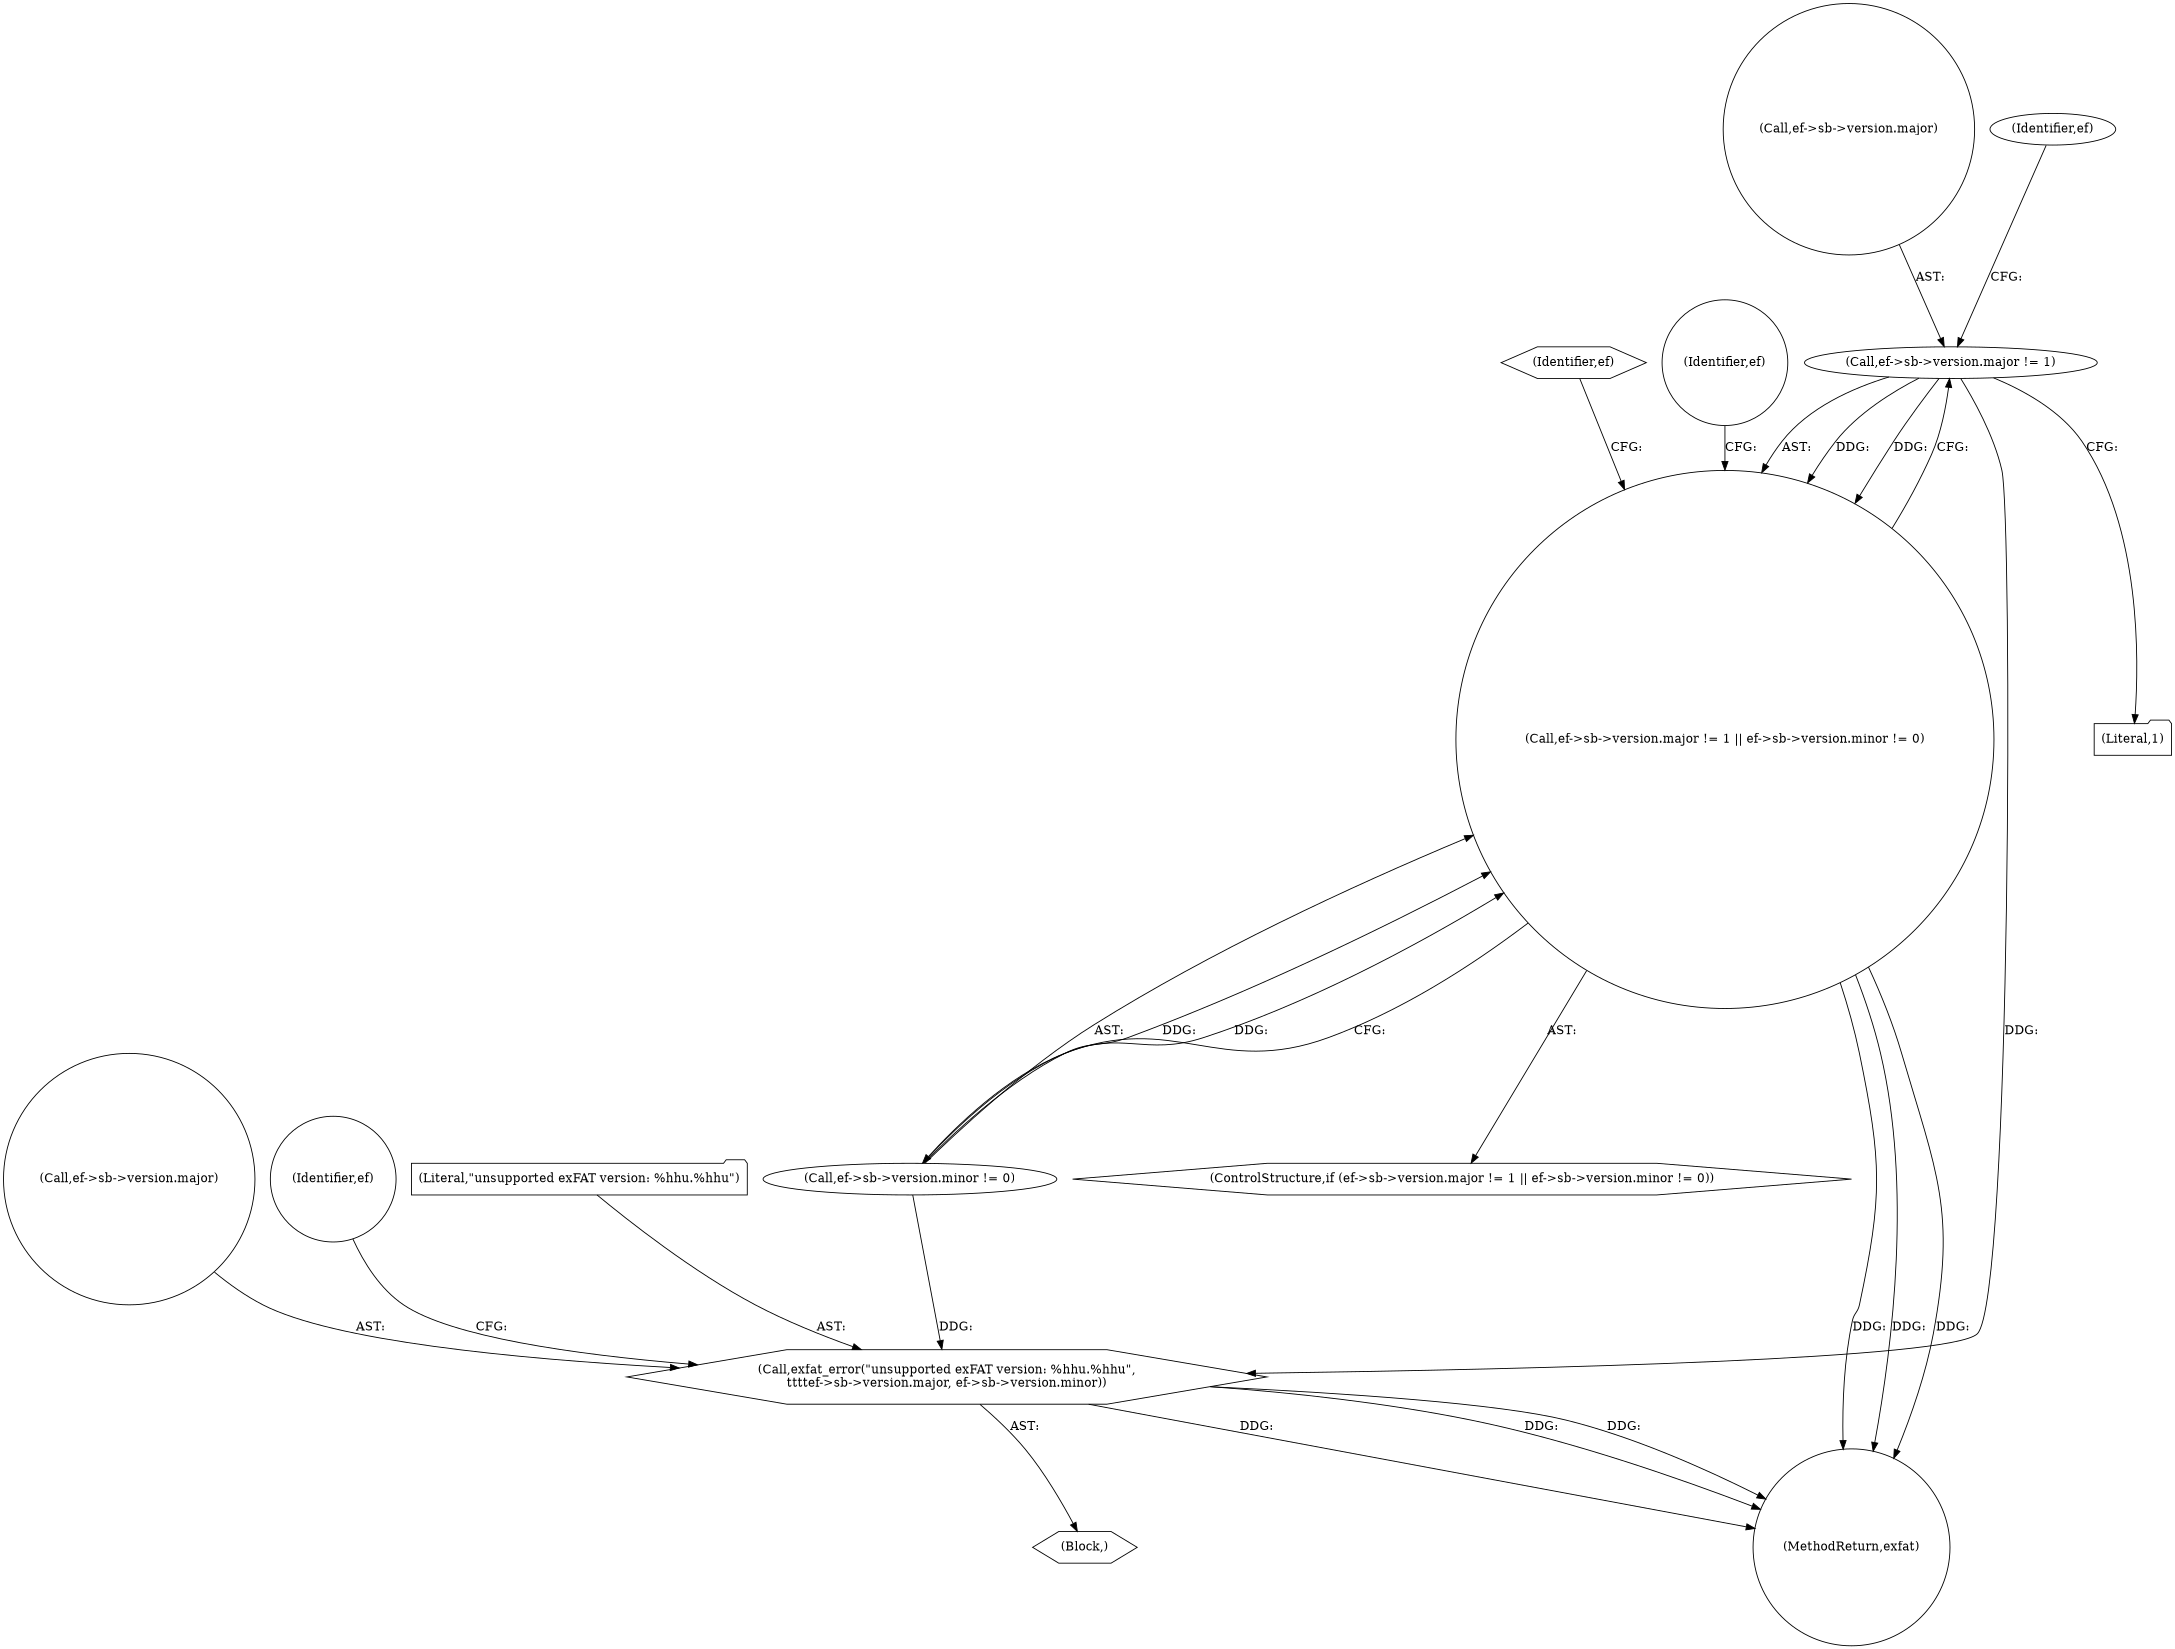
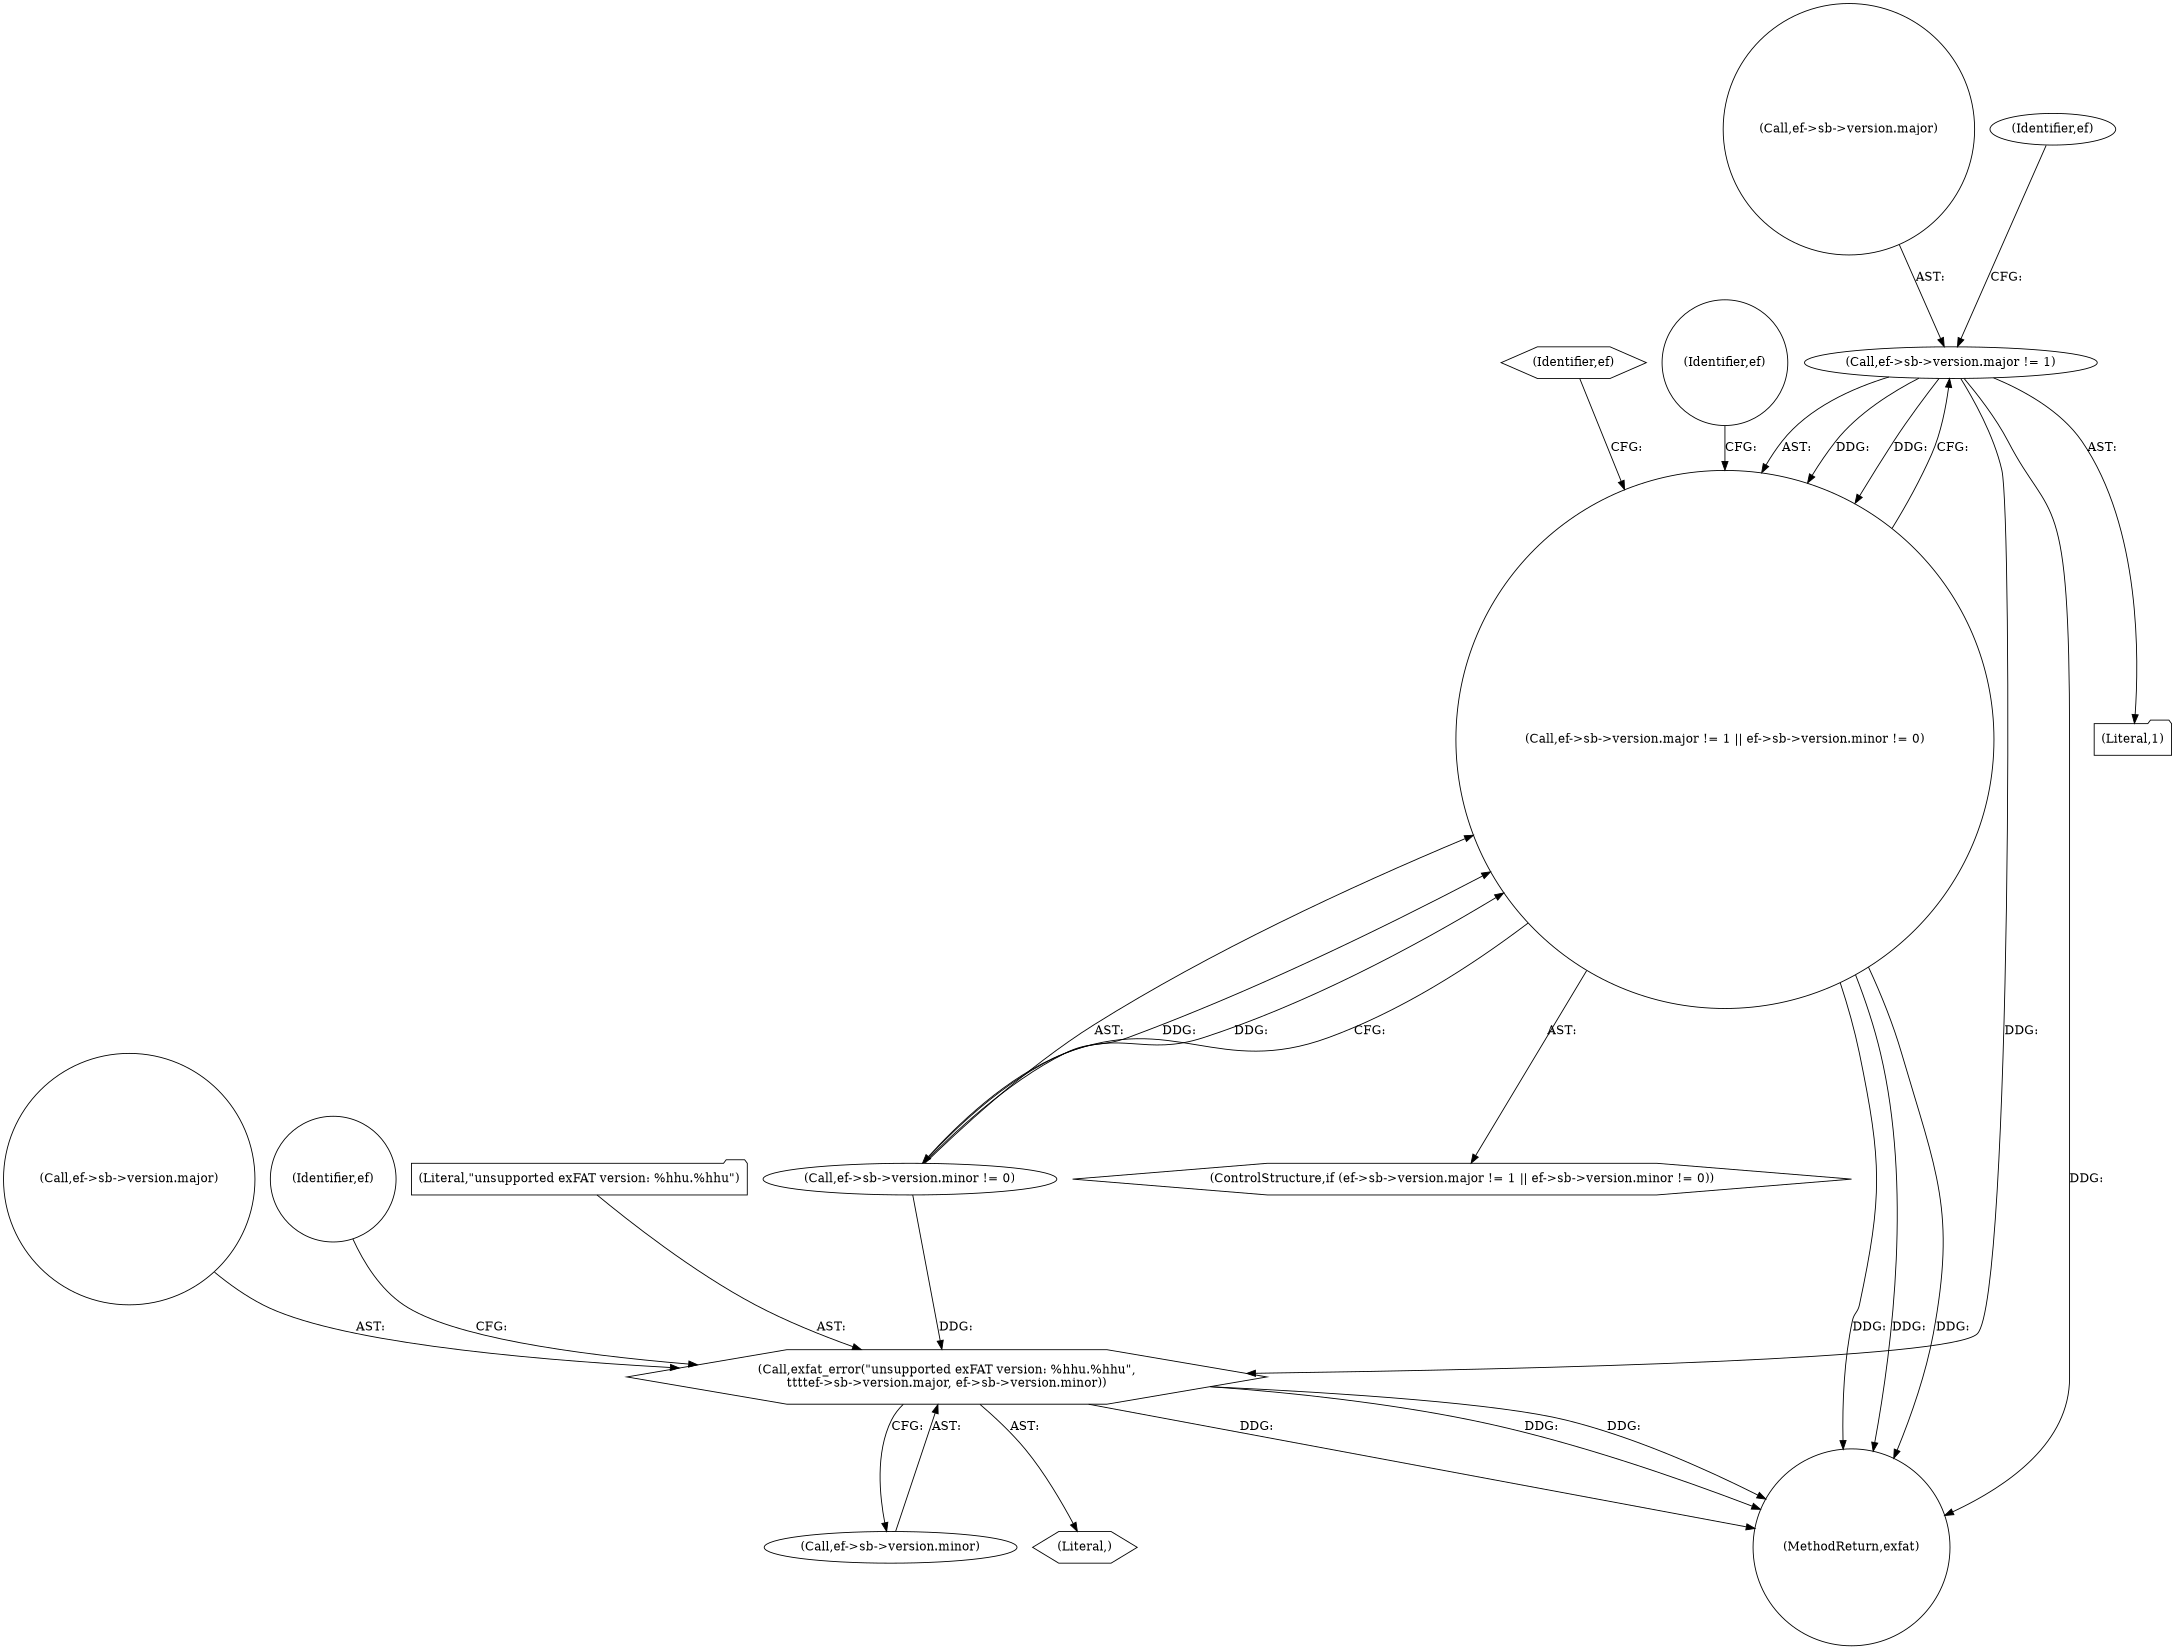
(2104, 448) -> (2104, 448)
none -> (2070, 958)
none -> (891, 1547)
(1085, 1547) -> (1085, 1547)
